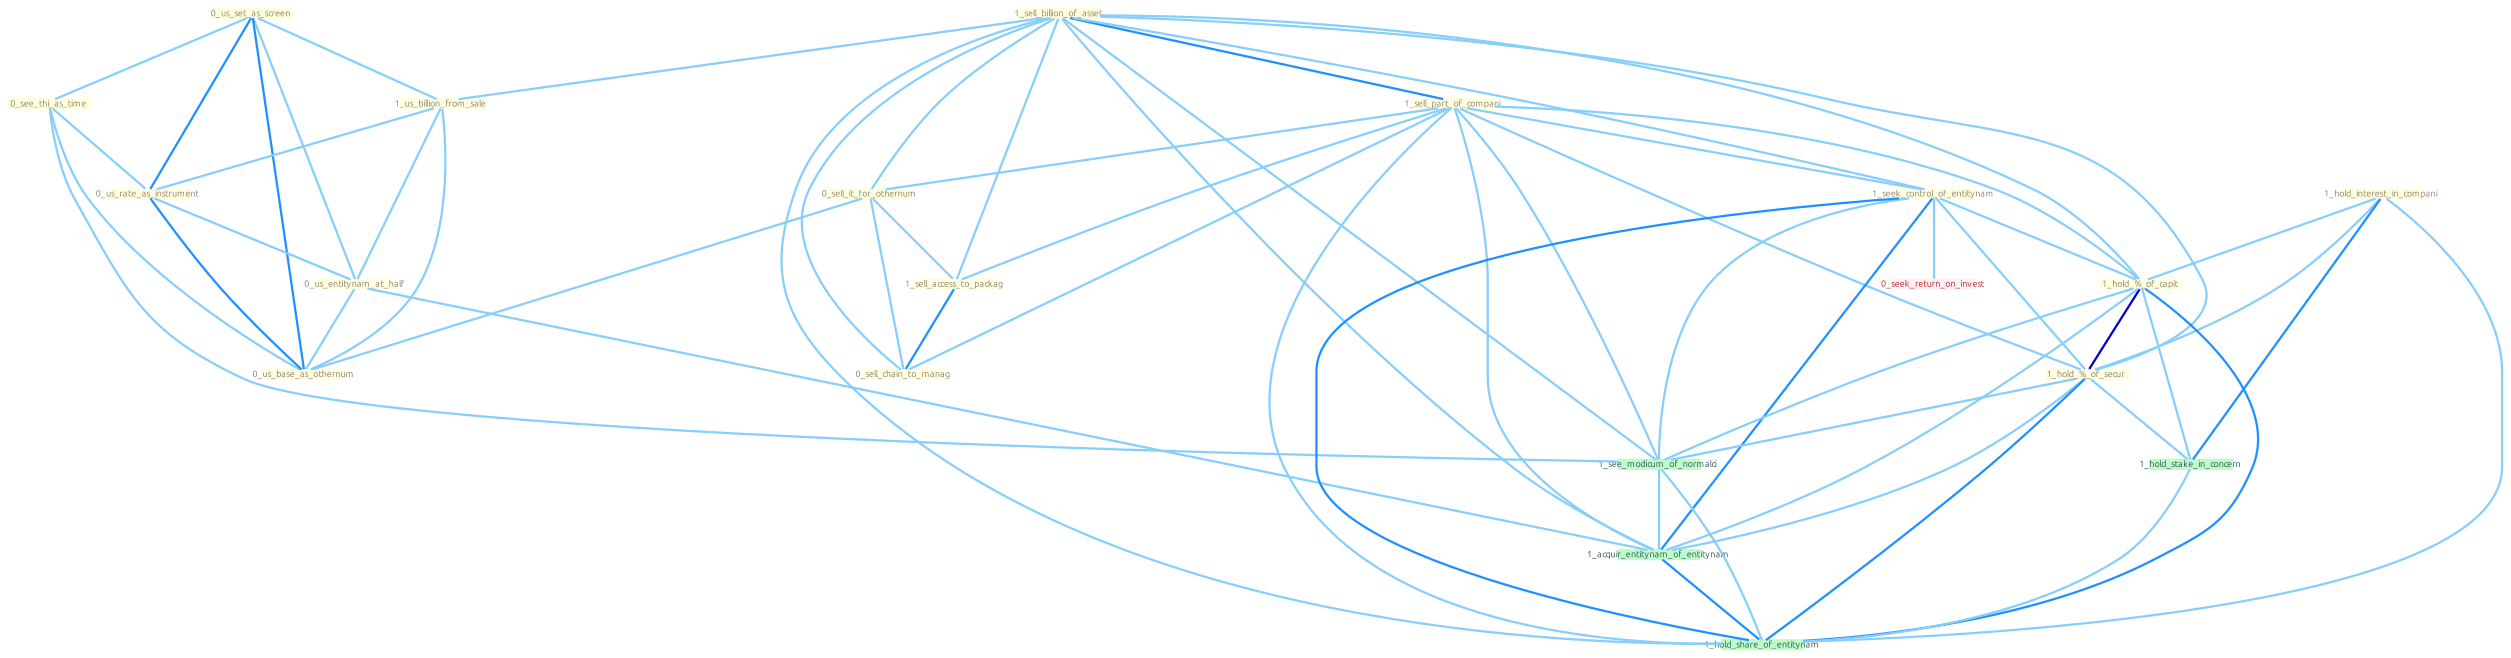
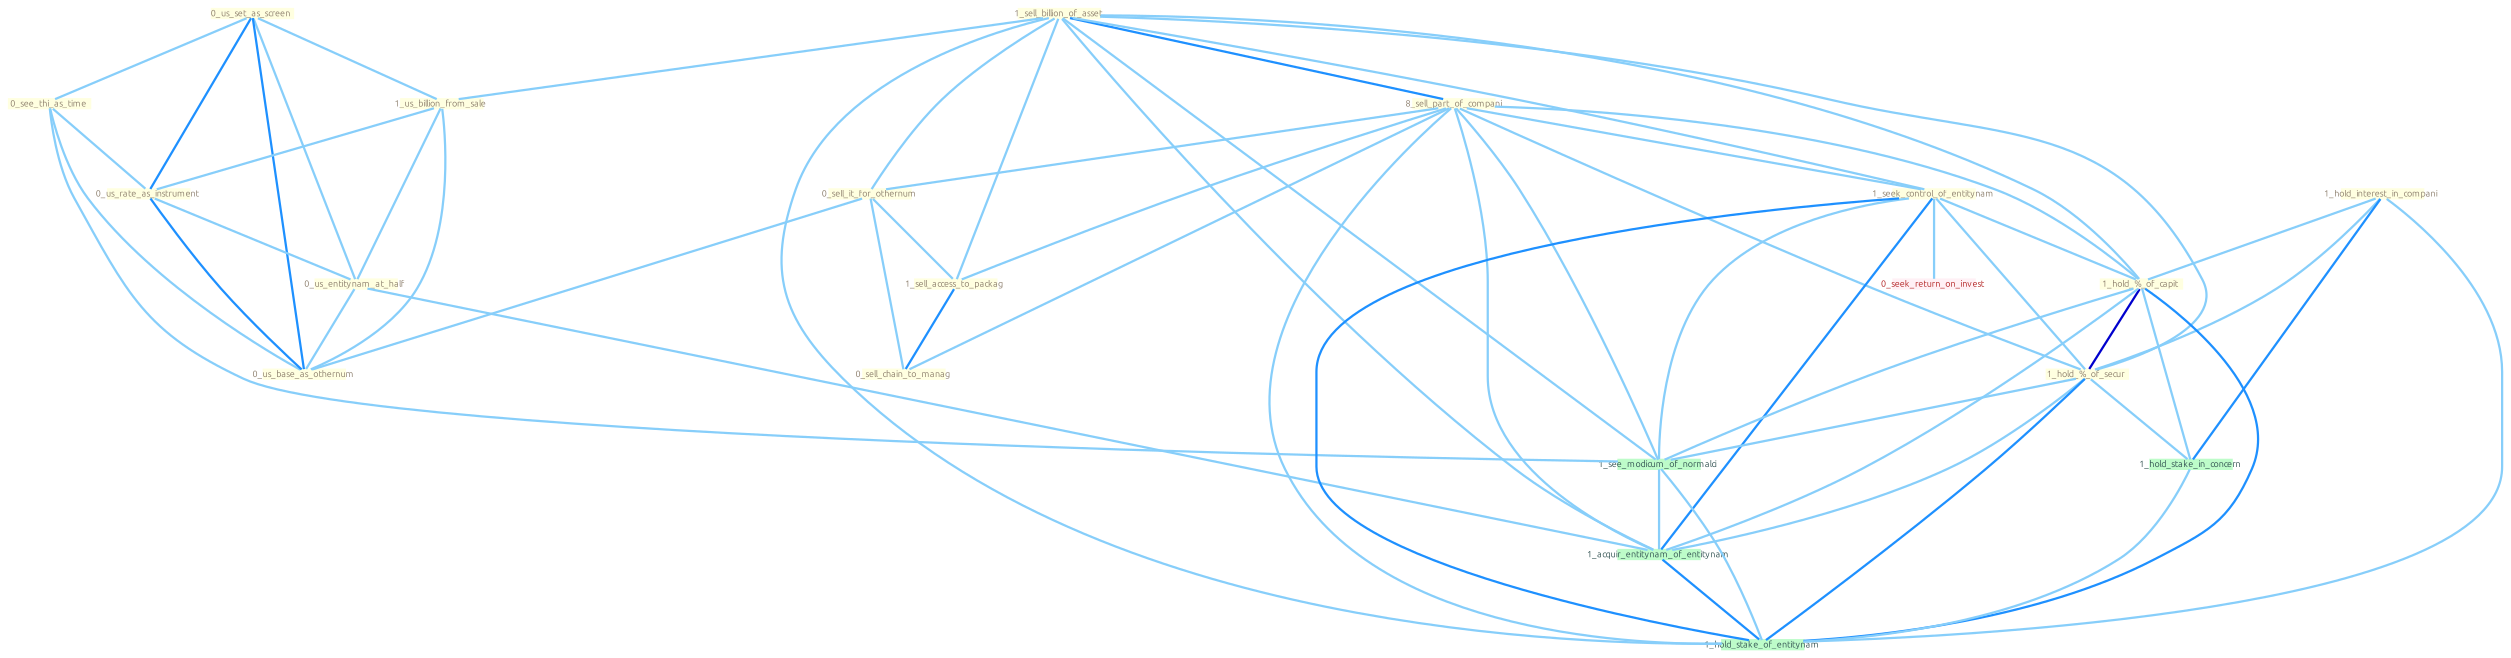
(1454, 104) -> (1454, 104)
(833, 152) -> none
(1763, 645) -> (1763, 645)
